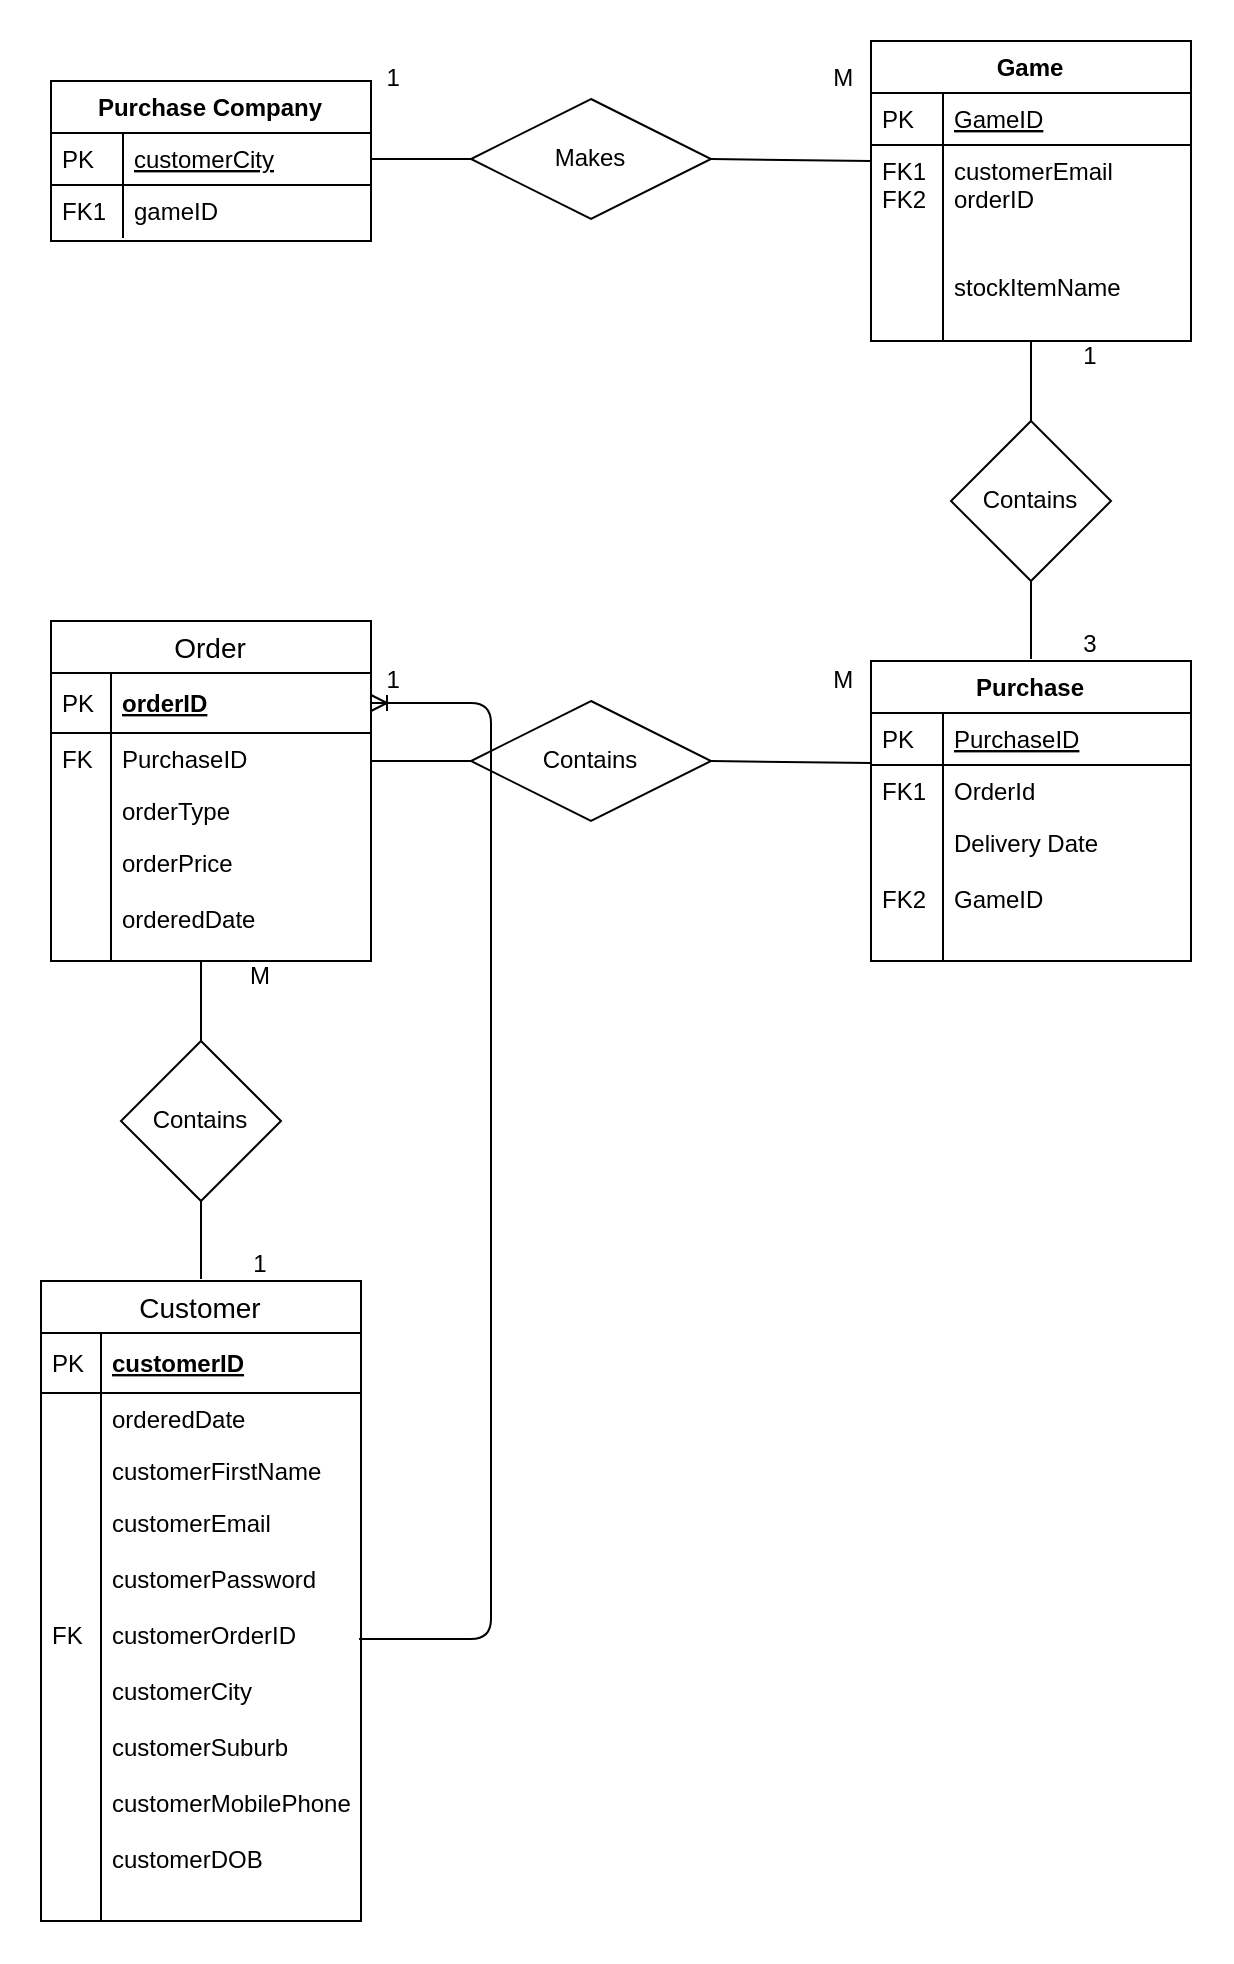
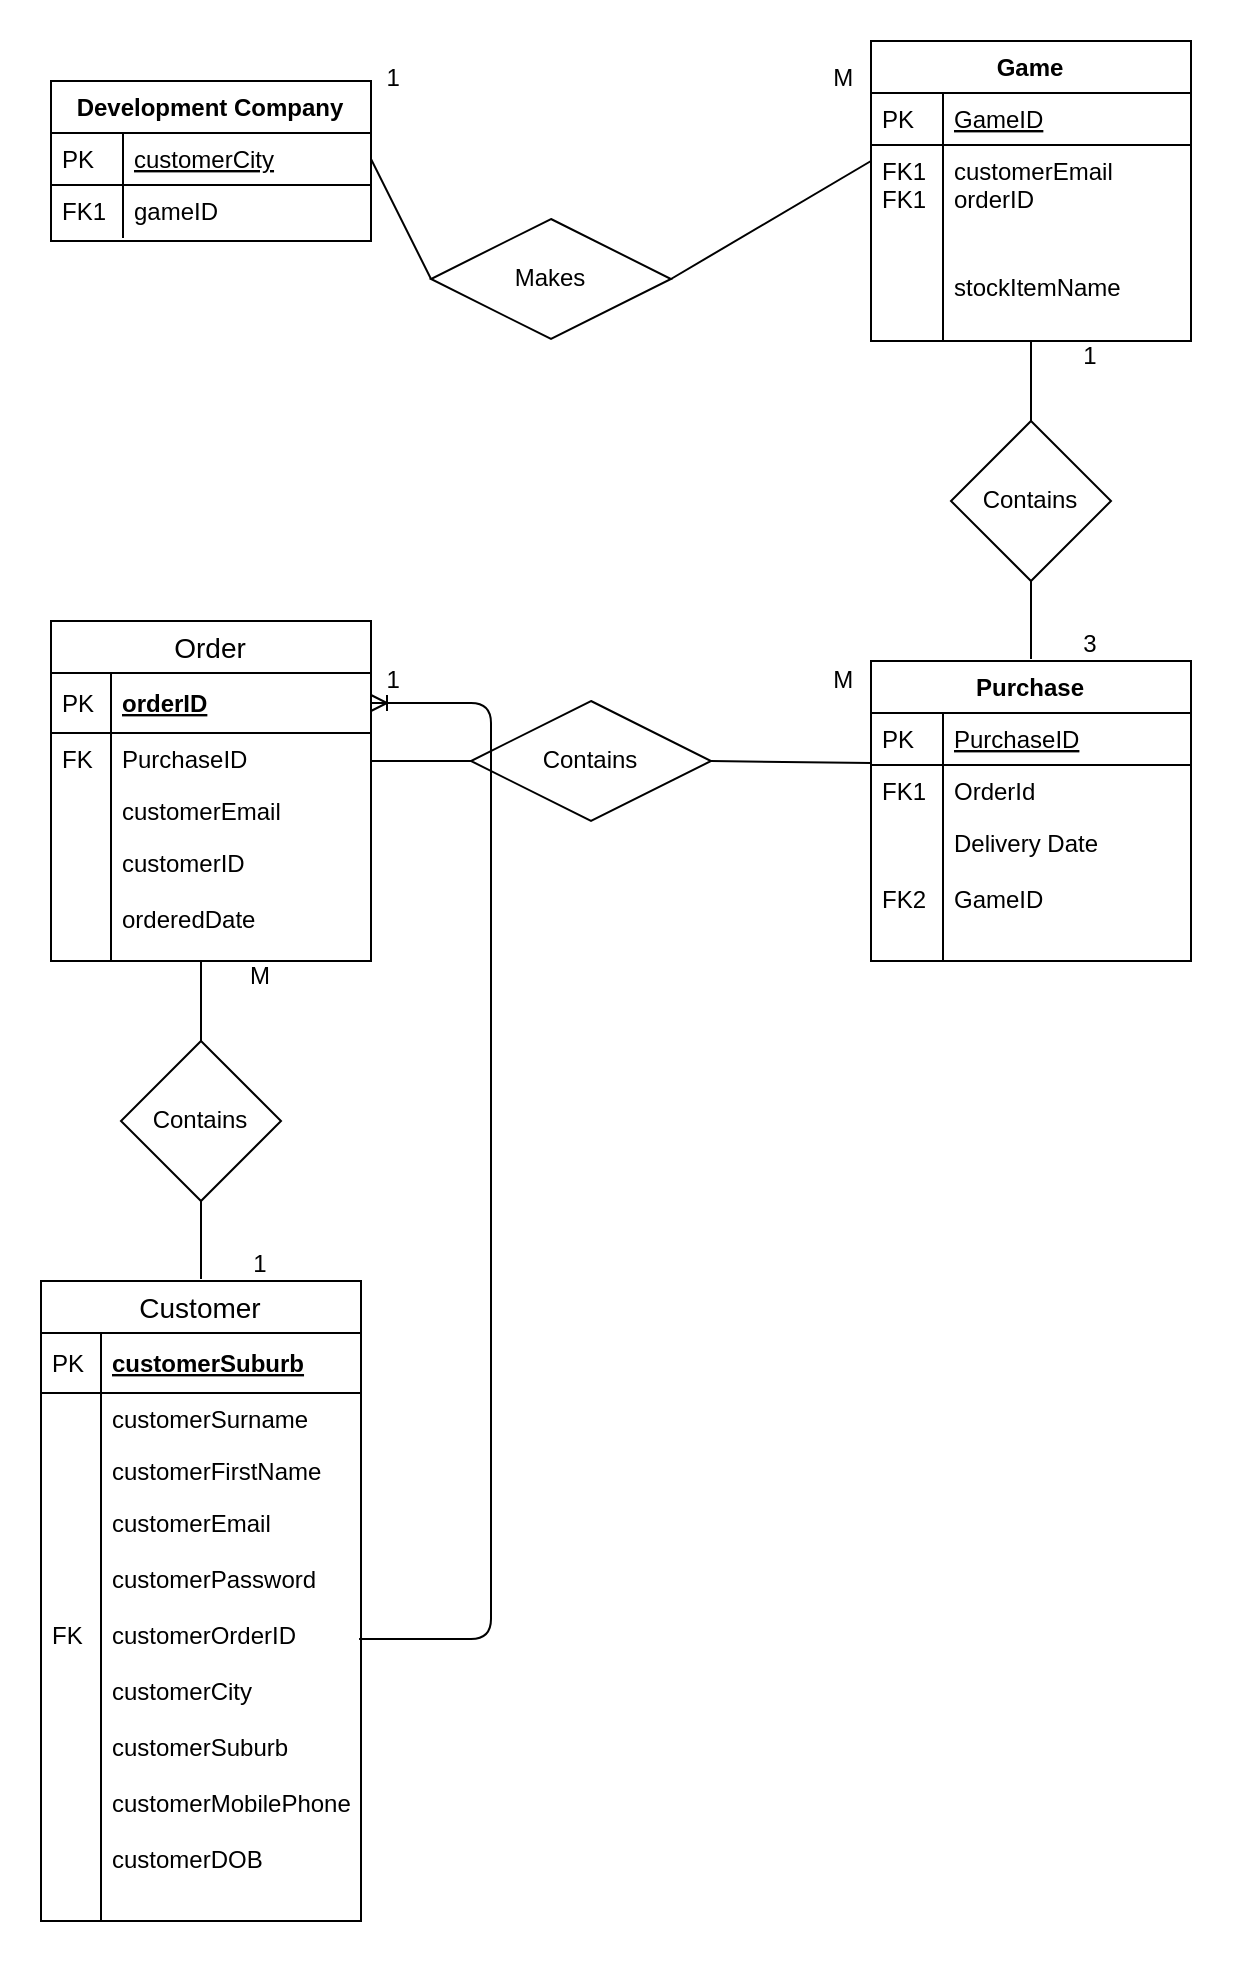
(210, 108) -> (210, 108)
(591, 159) -> (551, 279)
(902, 172) -> (902, 172)
(182, 812) -> (203, 812)
(186, 864) -> (189, 864)
(179, 1364) -> (206, 1364)
(186, 1420) -> (213, 1420)
